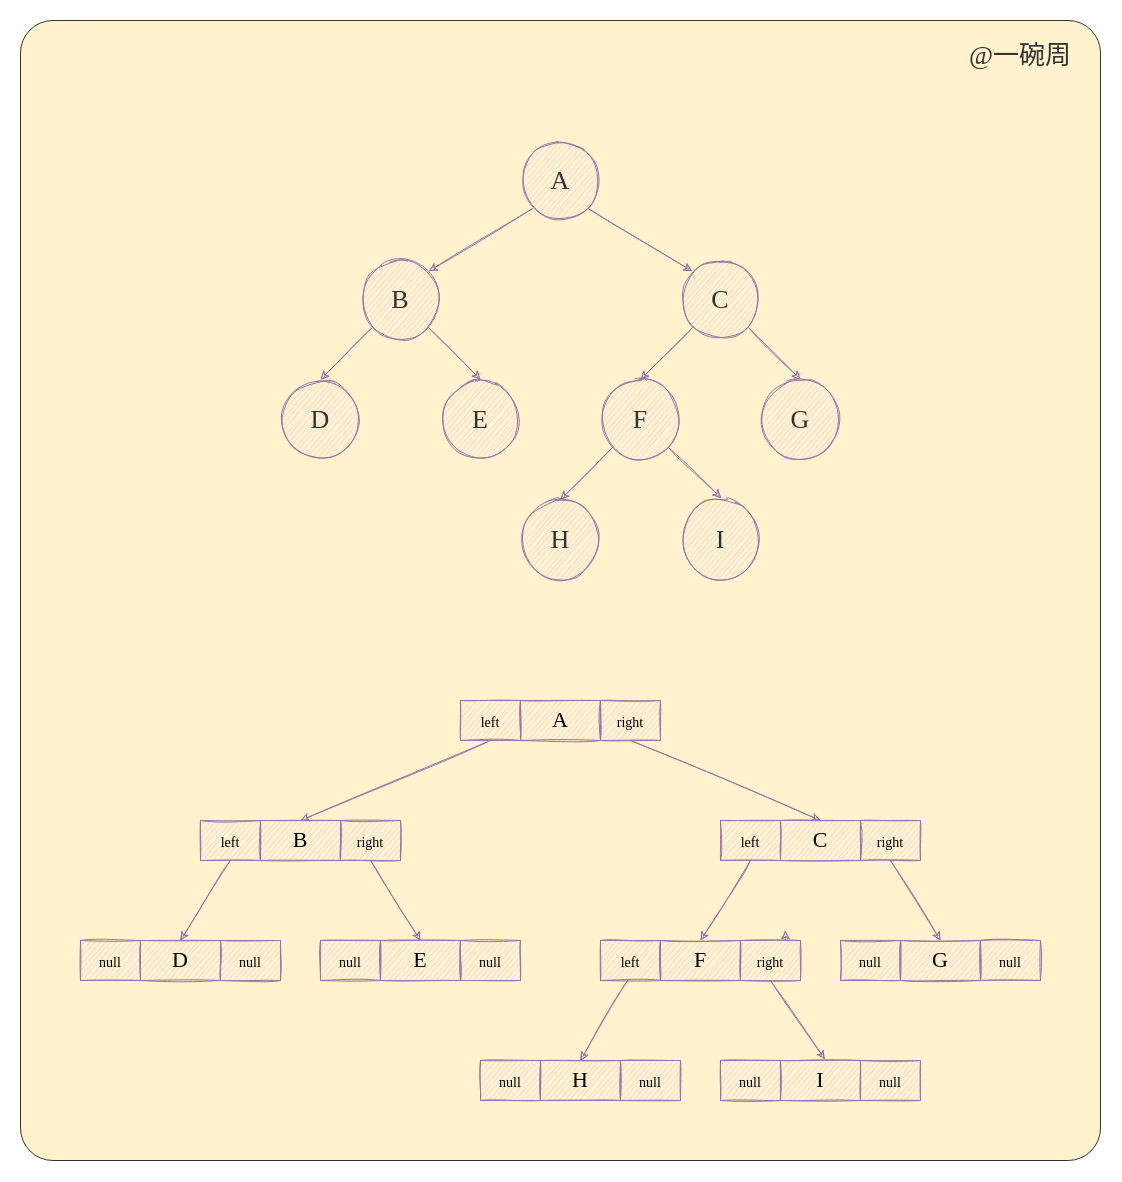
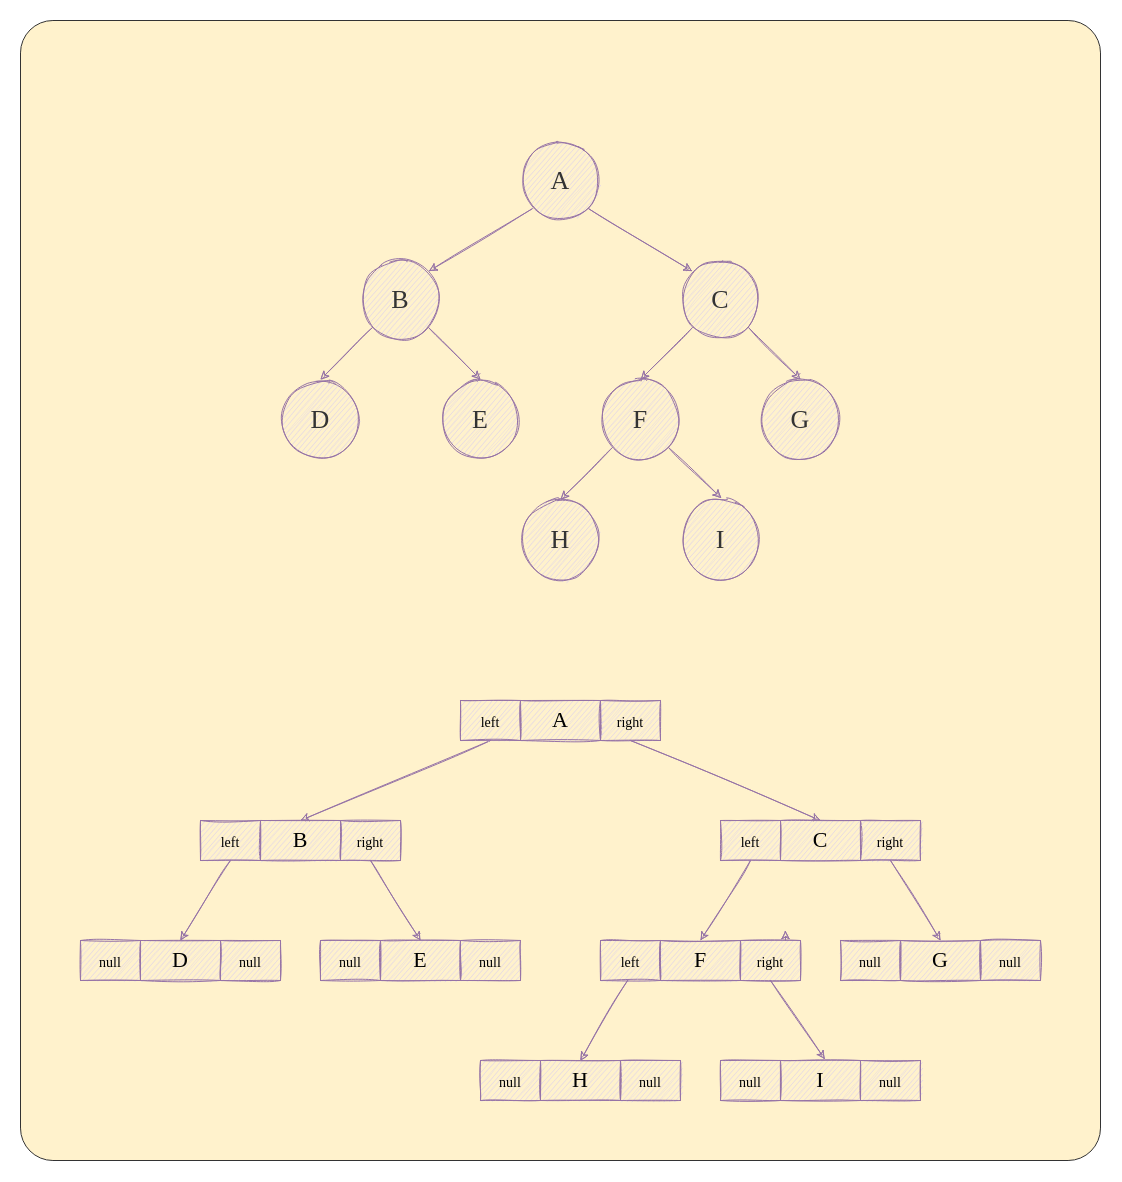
(1021, 56) -> none
